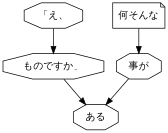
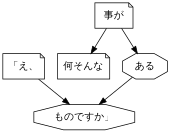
(53, 16) -> (24, 66)
(139, 37) -> (101, 38)
(139, 66) -> (114, 16)
(72, 89) -> (119, 89)
